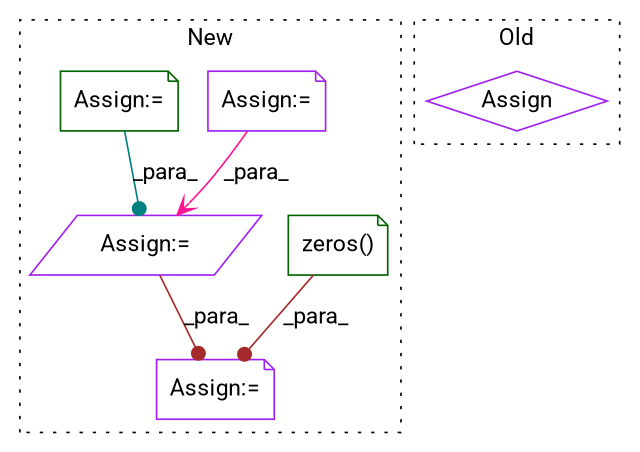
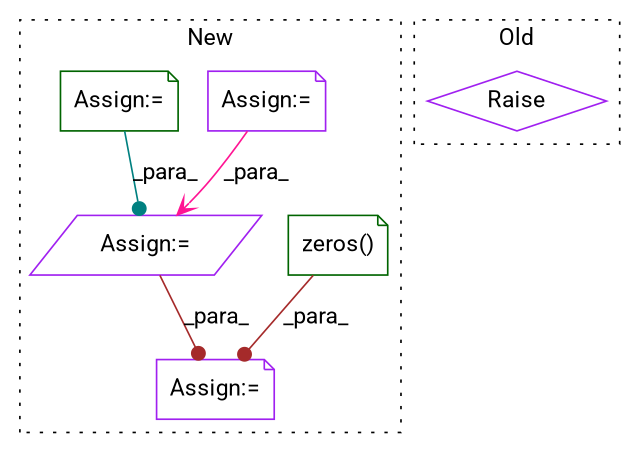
(517, 101) -> (517, 101)
